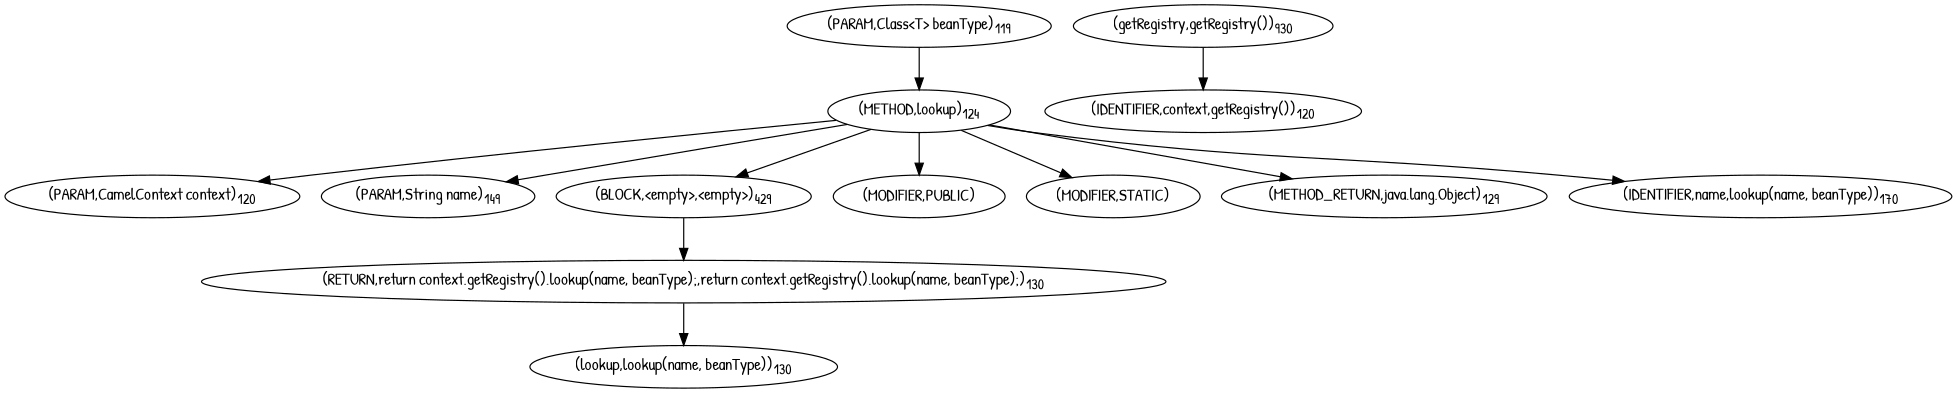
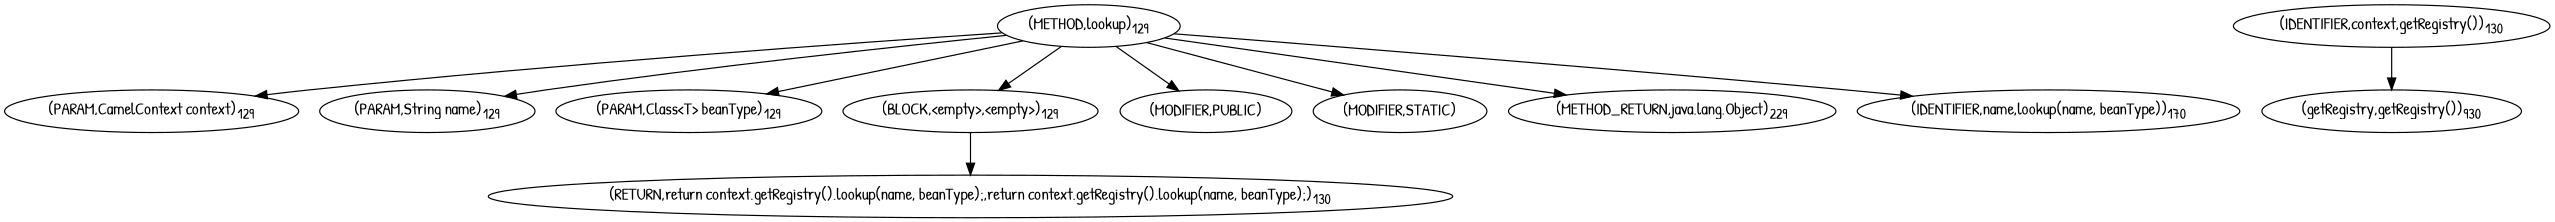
(1003, 24) -> (773, 109)
(919, 63) -> (901, 66)
(1203, 63) -> (2392, 63)
(971, 109) -> (1141, 24)
(1306, 109) -> (2495, 24)
(247, 195) -> (246, 109)
(493, 195) -> (492, 109)
(764, 195) -> (1050, 109)
(1491, 195) -> (1779, 109)
(684, 367) -> none
